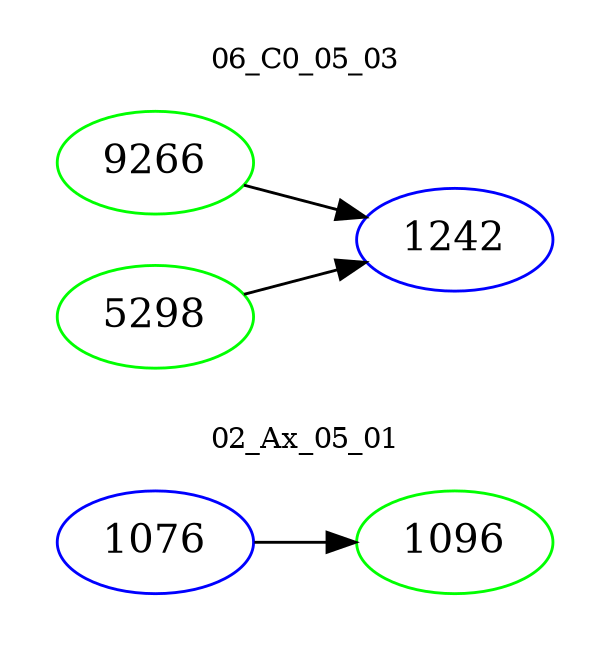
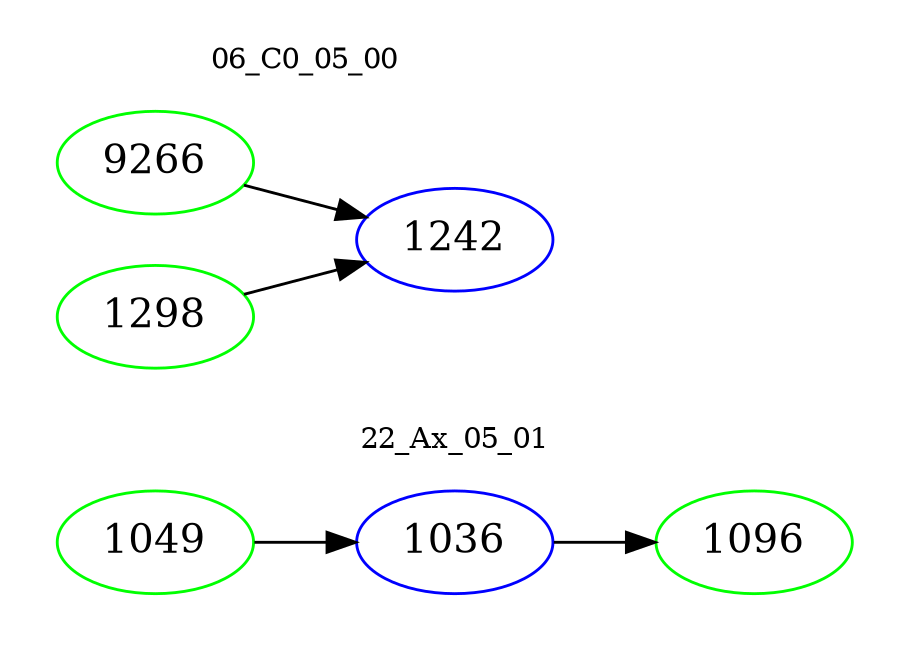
(305, 61) -> (305, 61)
(155, 317) -> (155, 317)
(305, 441) -> (455, 441)
none -> (155, 542)
(155, 542) -> (455, 542)
